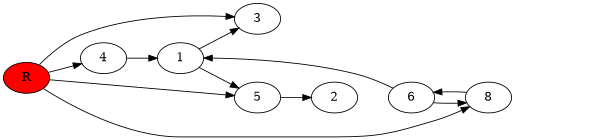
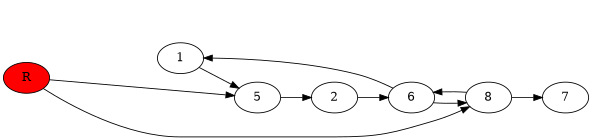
(258, 19) -> none
(104, 58) -> none
none -> (369, 98)
none -> (566, 98)
